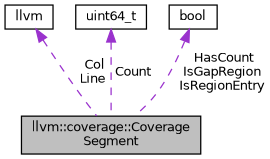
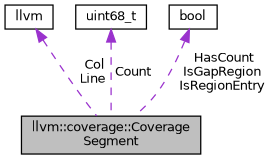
(111, 17) -> (111, 17)
